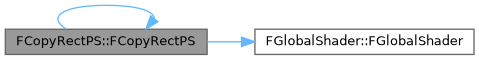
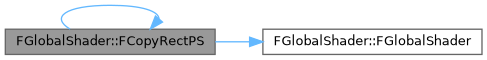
(106, 42) -> (110, 42)
